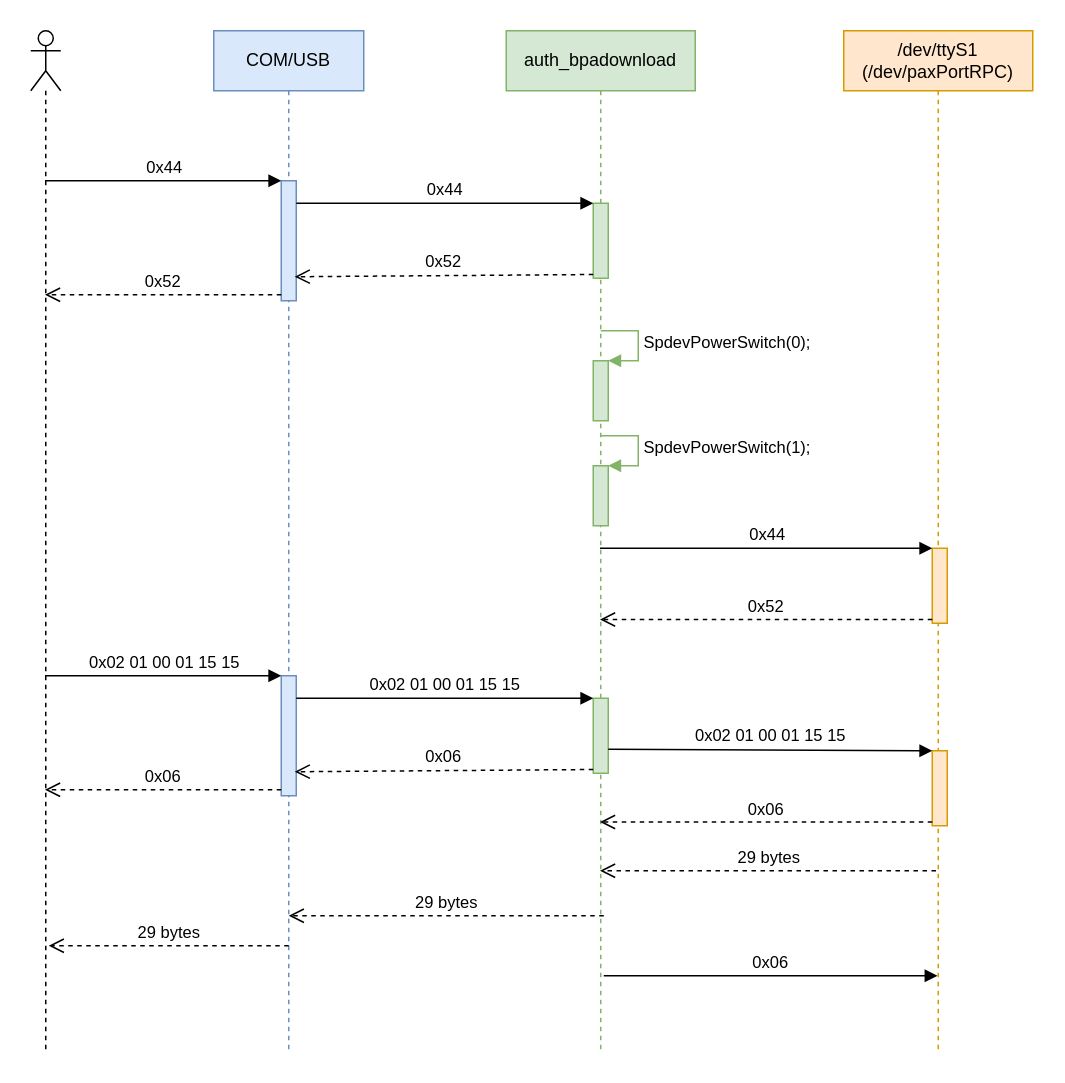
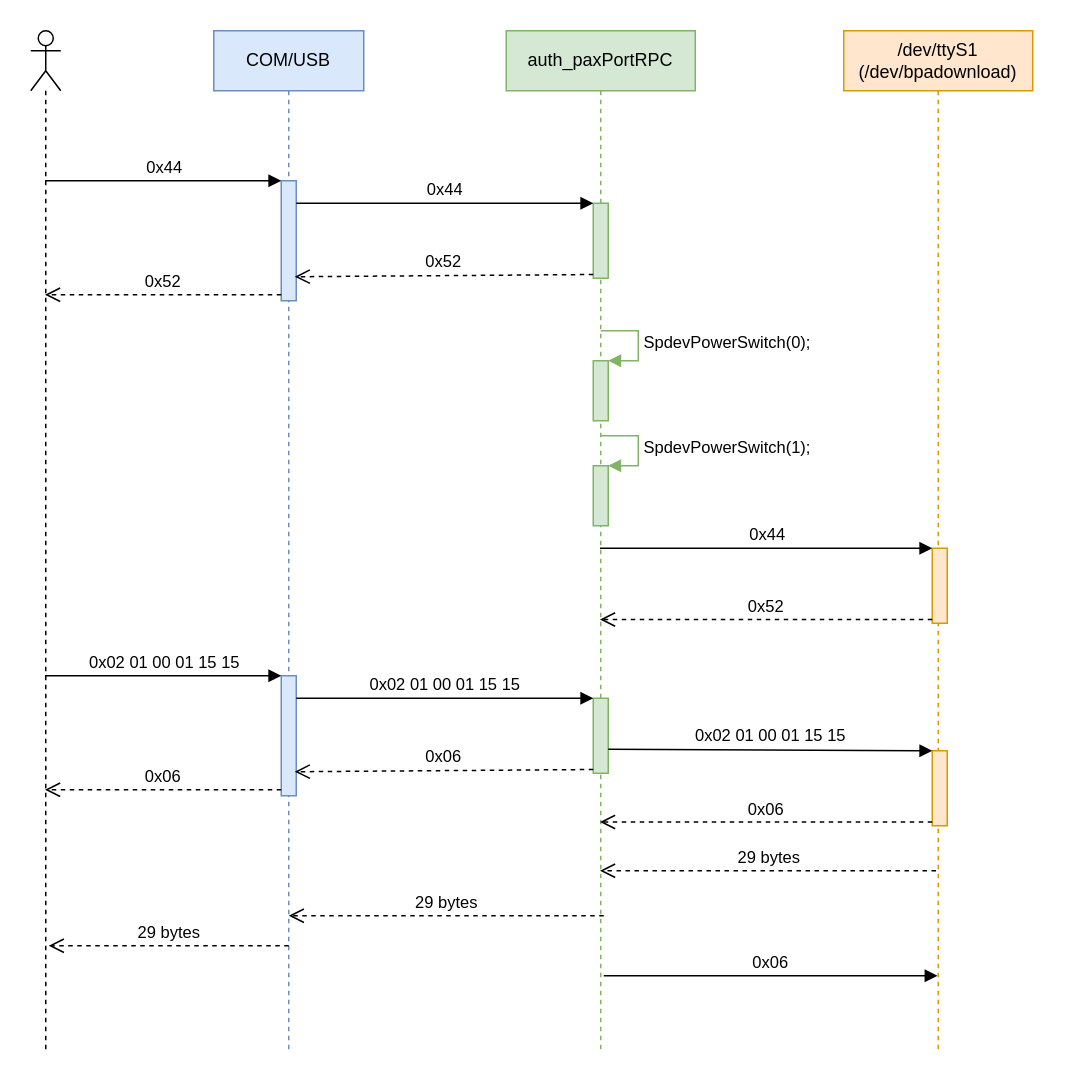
(601, 61) -> (601, 61)
(938, 61) -> (938, 61)
